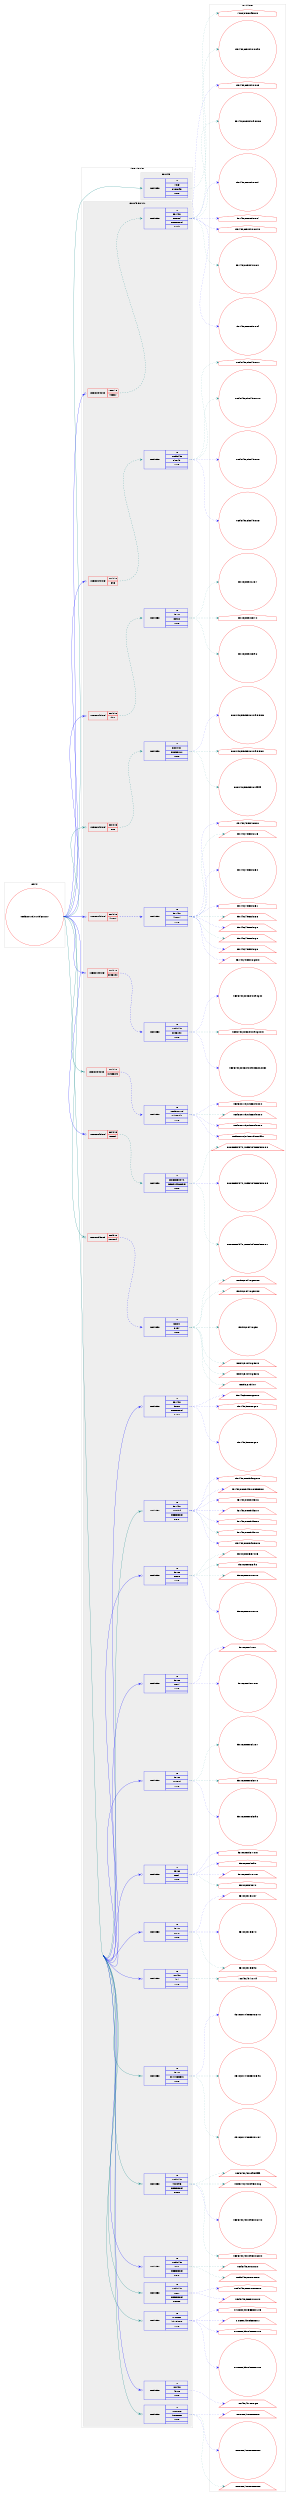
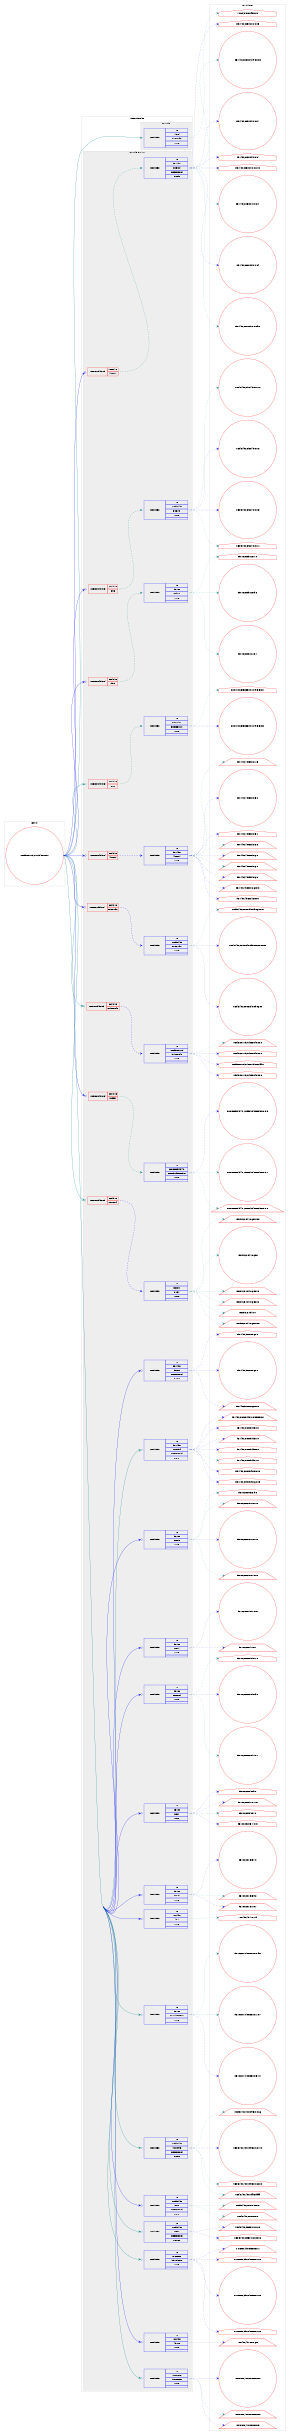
(248, 787) -> none
